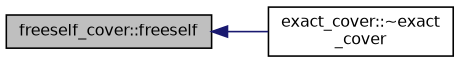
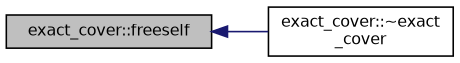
(109, 32) -> (109, 32)
